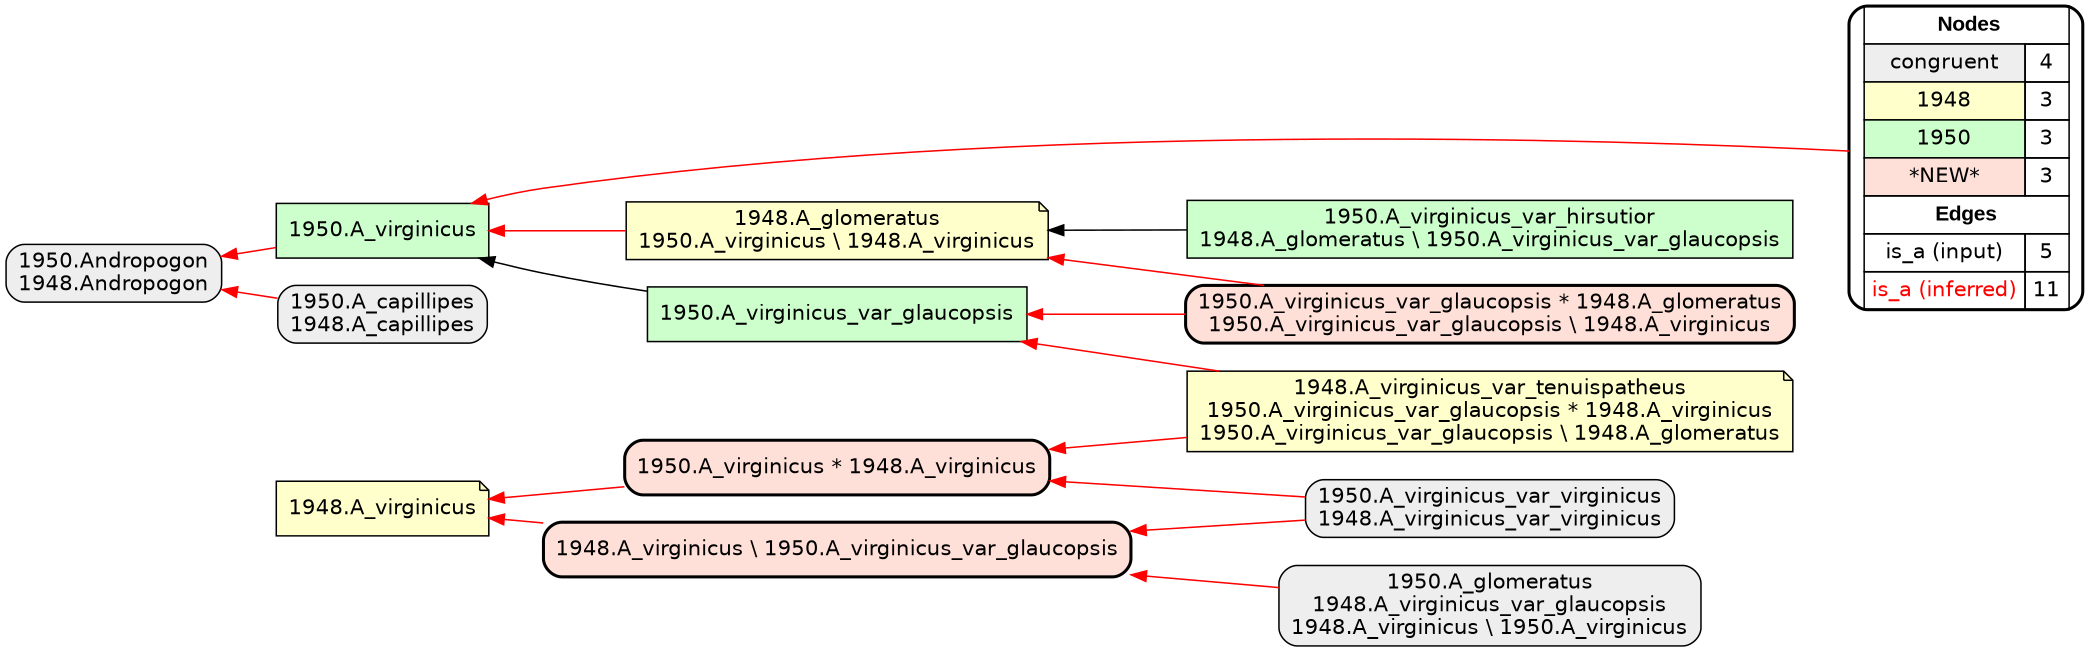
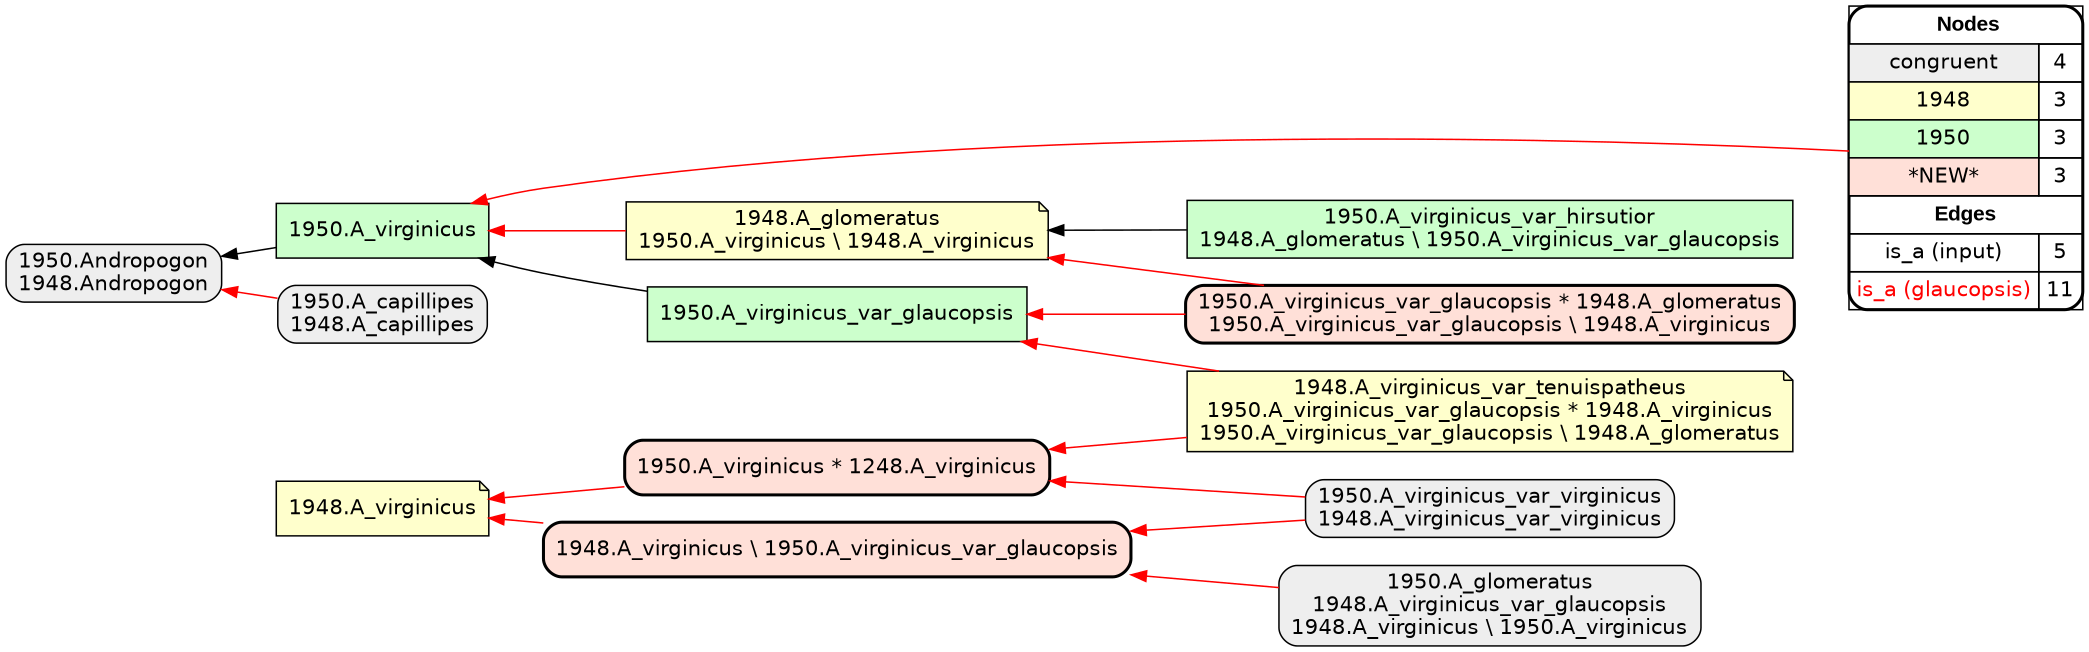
(257, 251) -> (257, 251)
(1945, 290) -> (1944, 290)
(837, 468) -> (837, 468)
